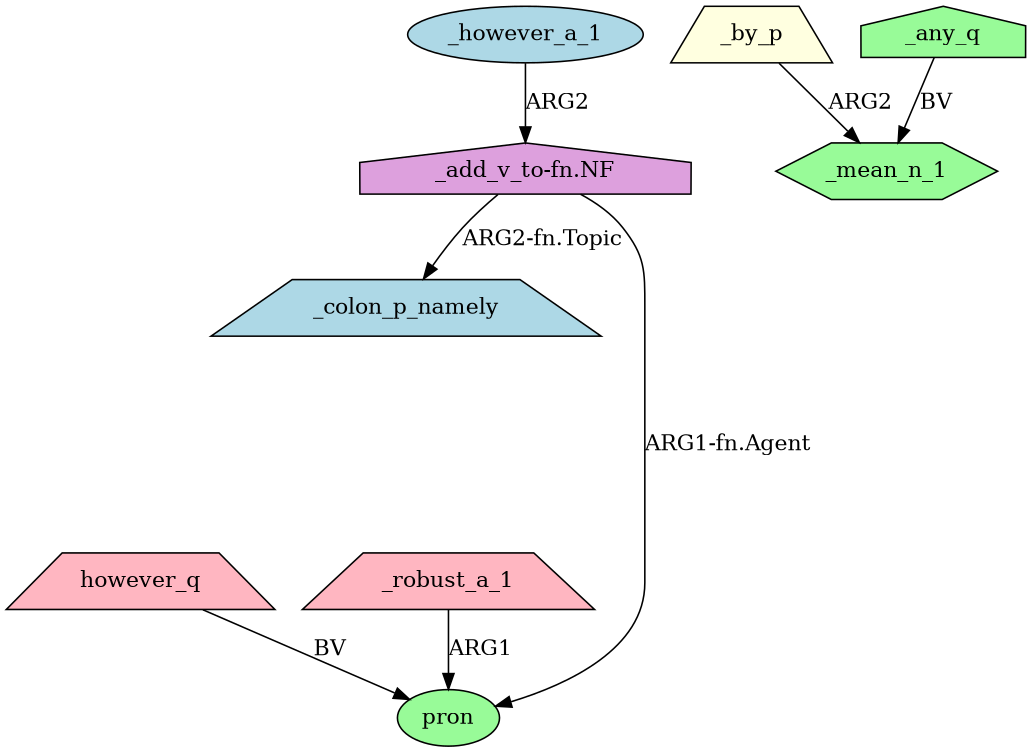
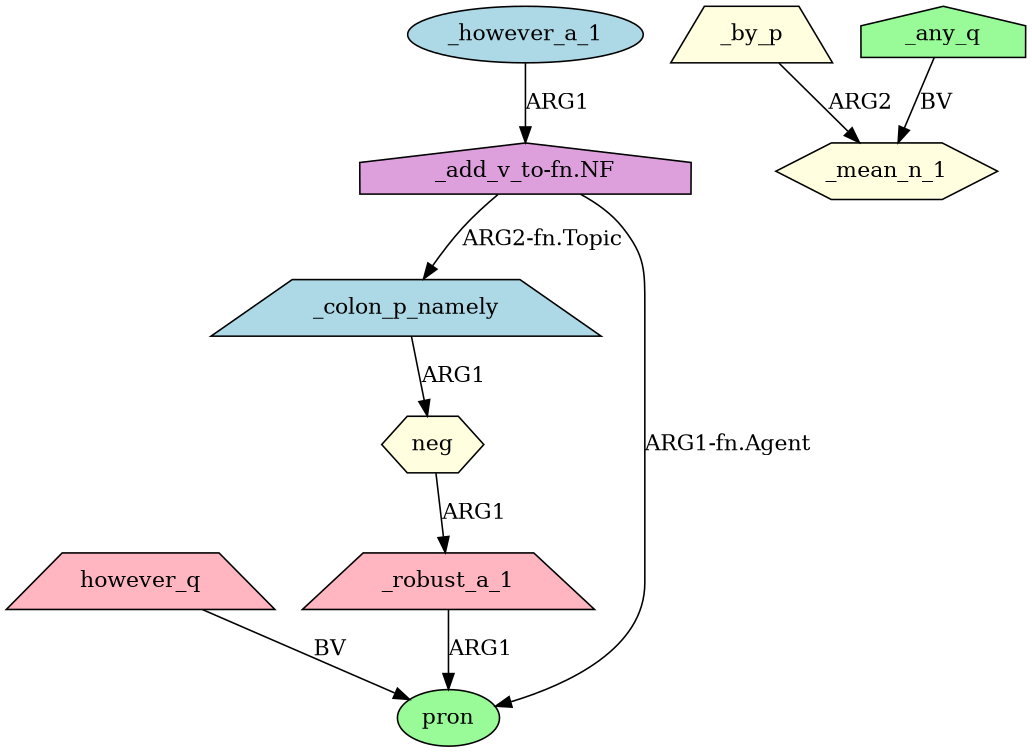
(558, 103) -> (558, 103)
(887, 171) -> (887, 171)
none -> (433, 445)
